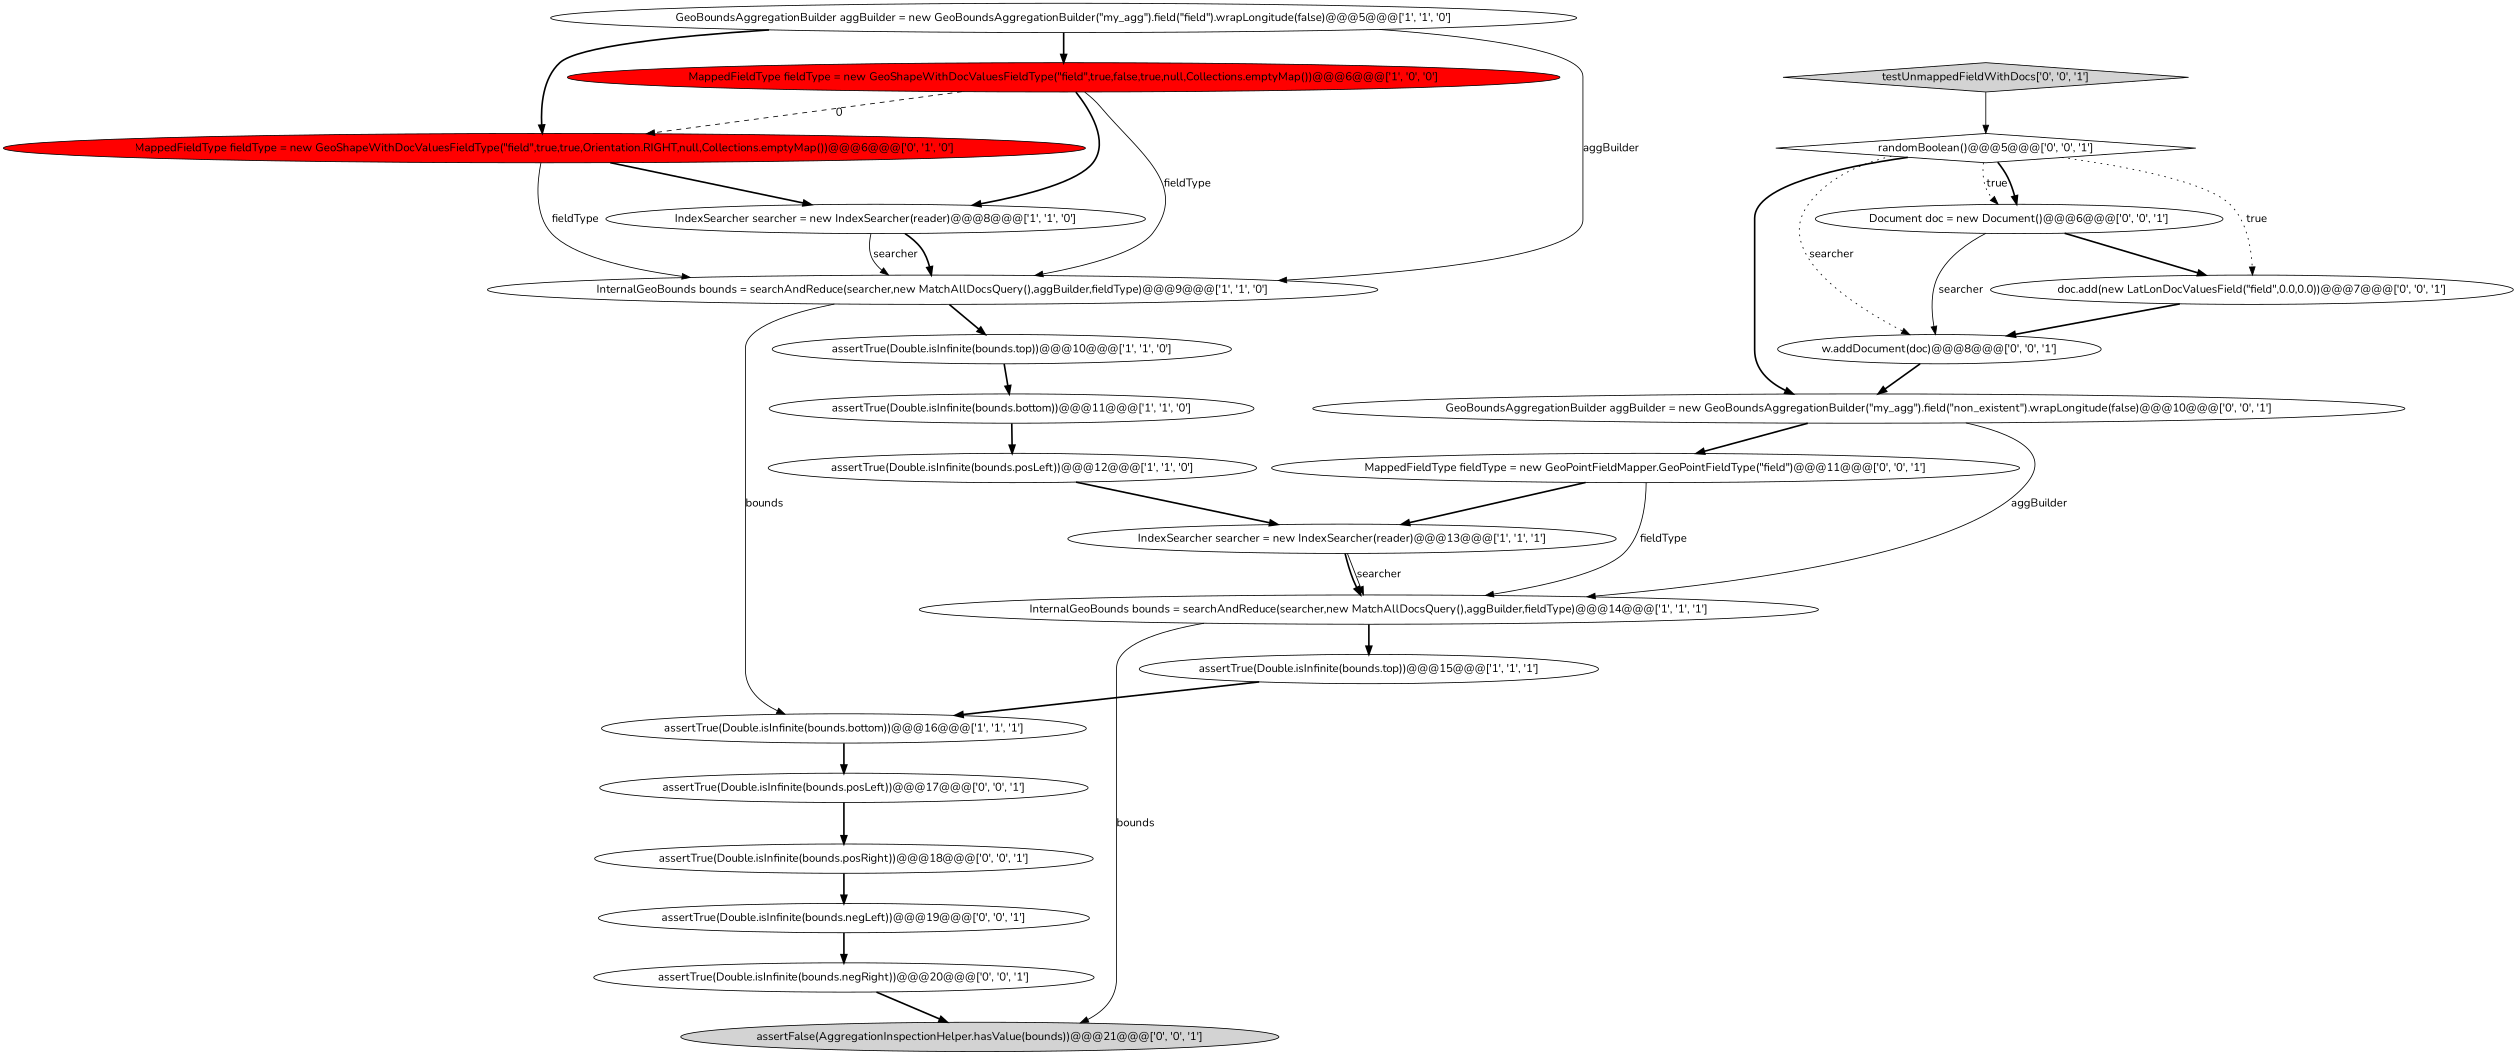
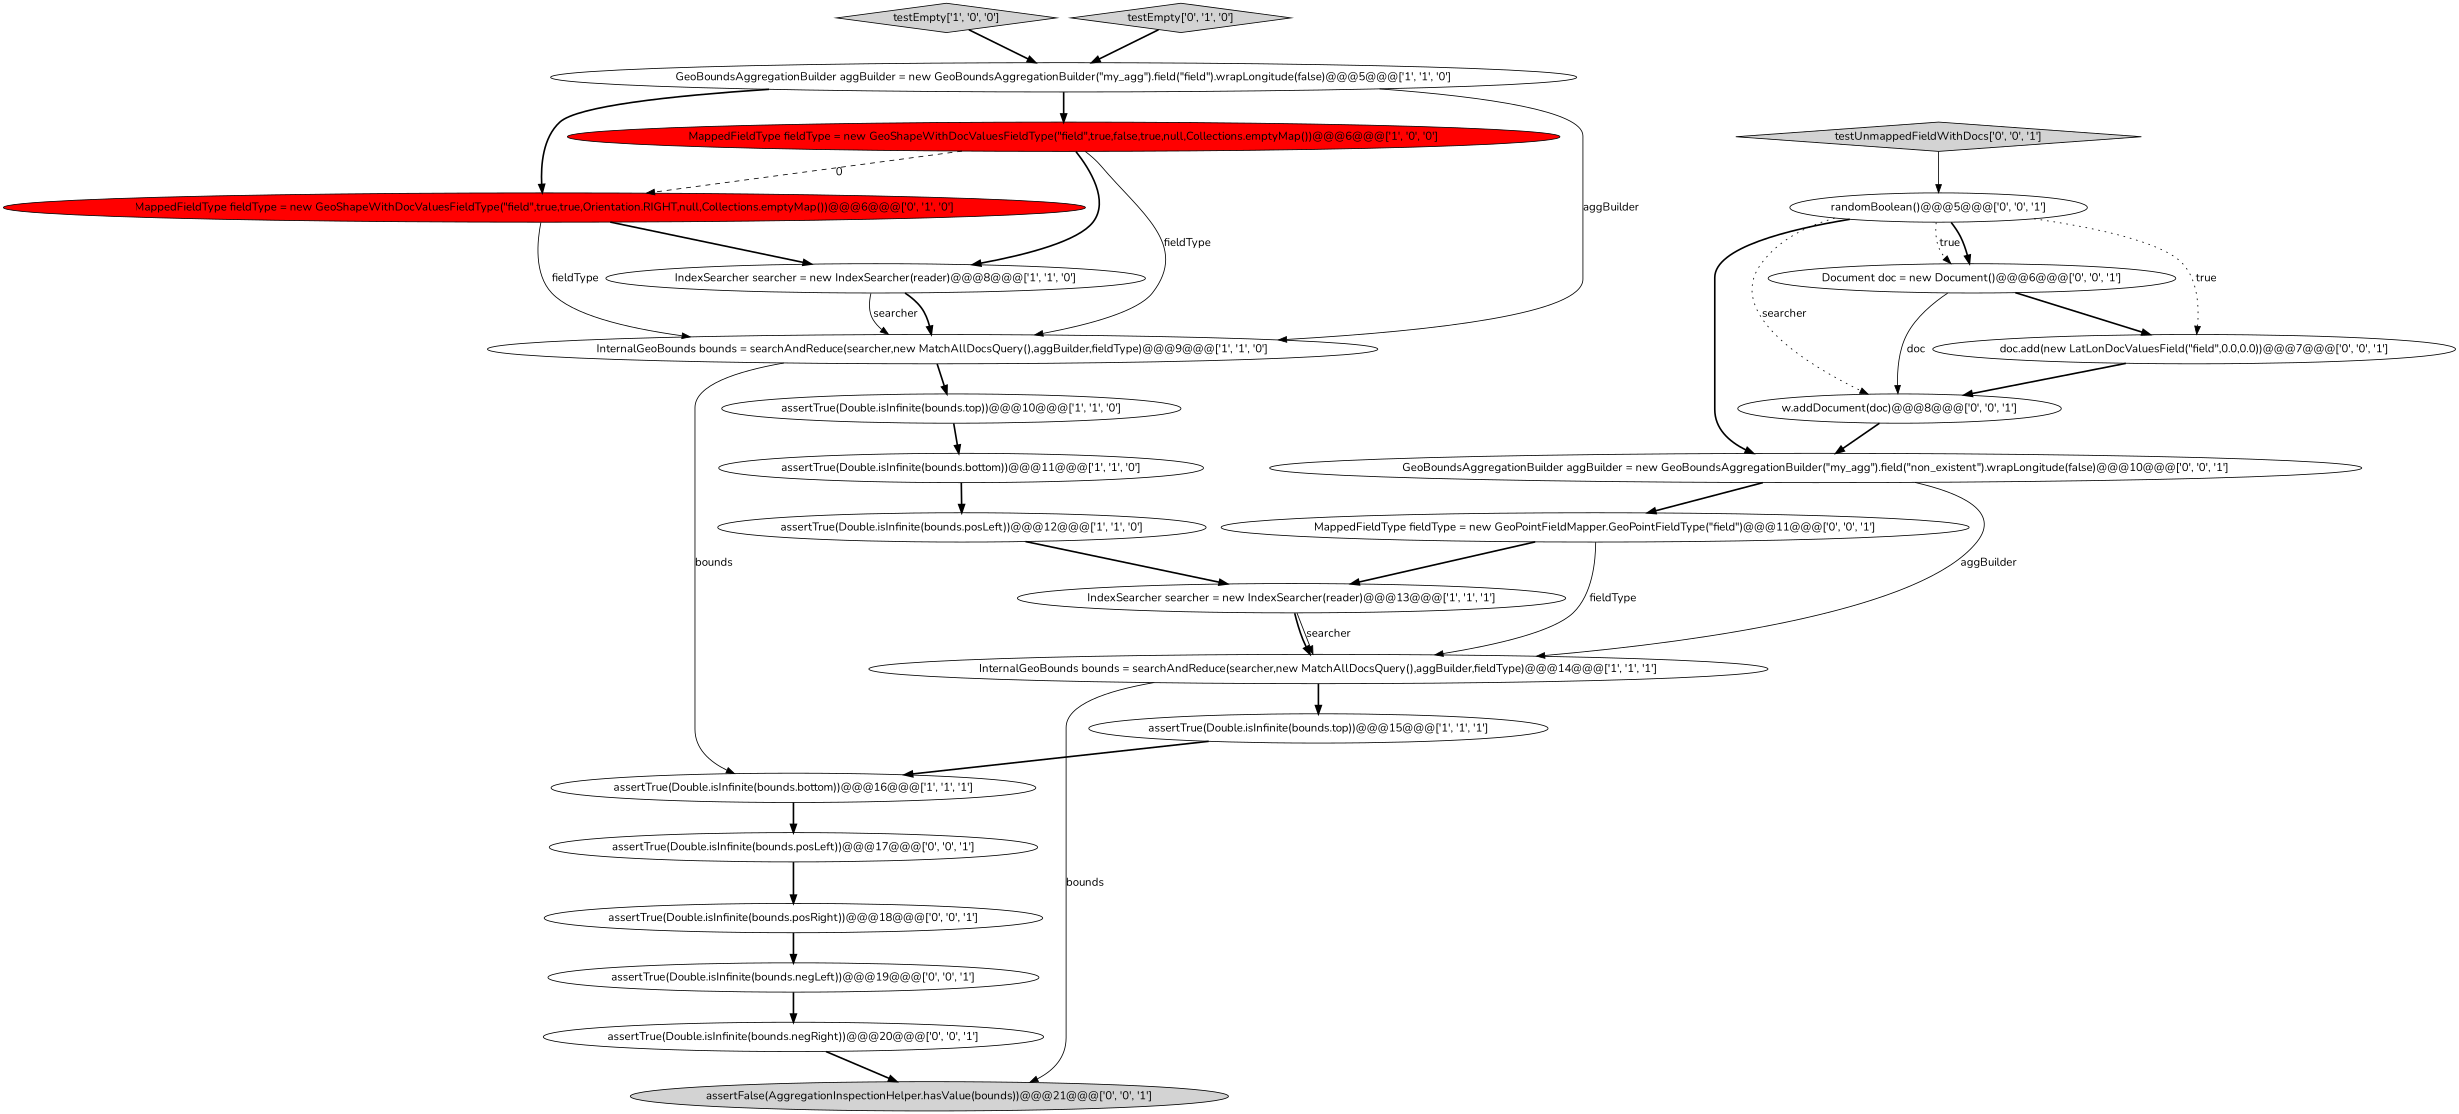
none -> (946, 18)
none -> (1181, 18)
(1986, 148) -> (1939, 208)
(1961, 290) -> (1916, 349)
